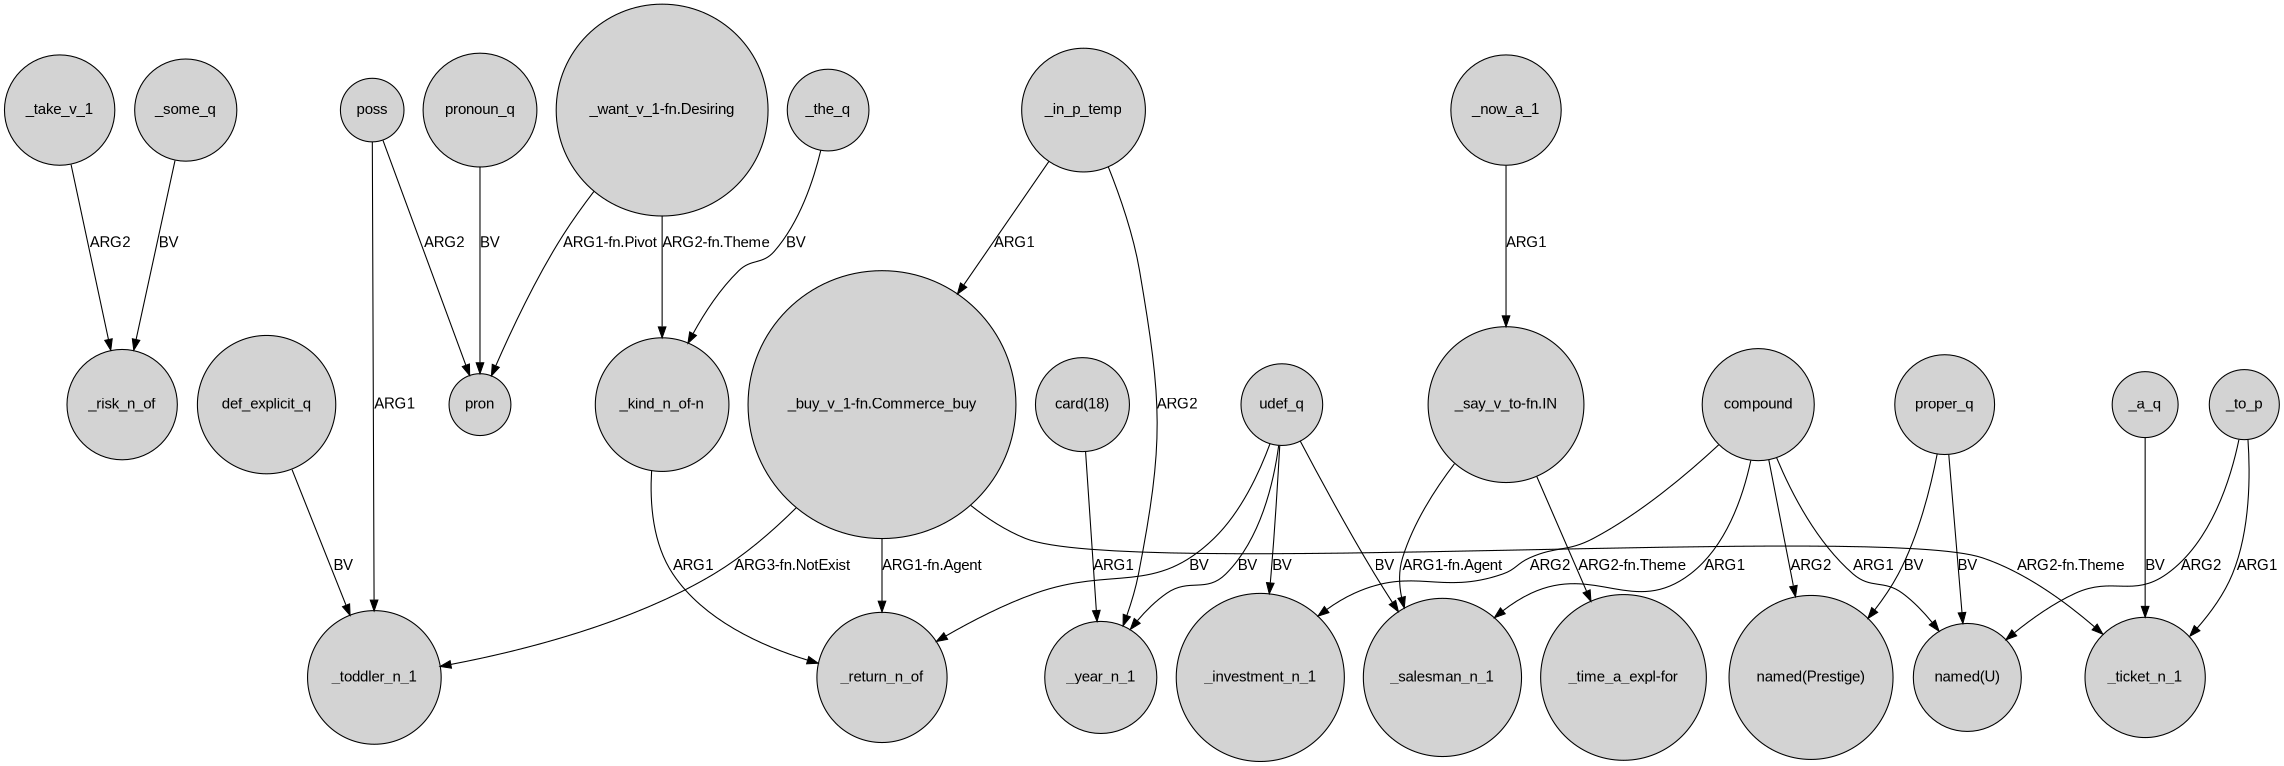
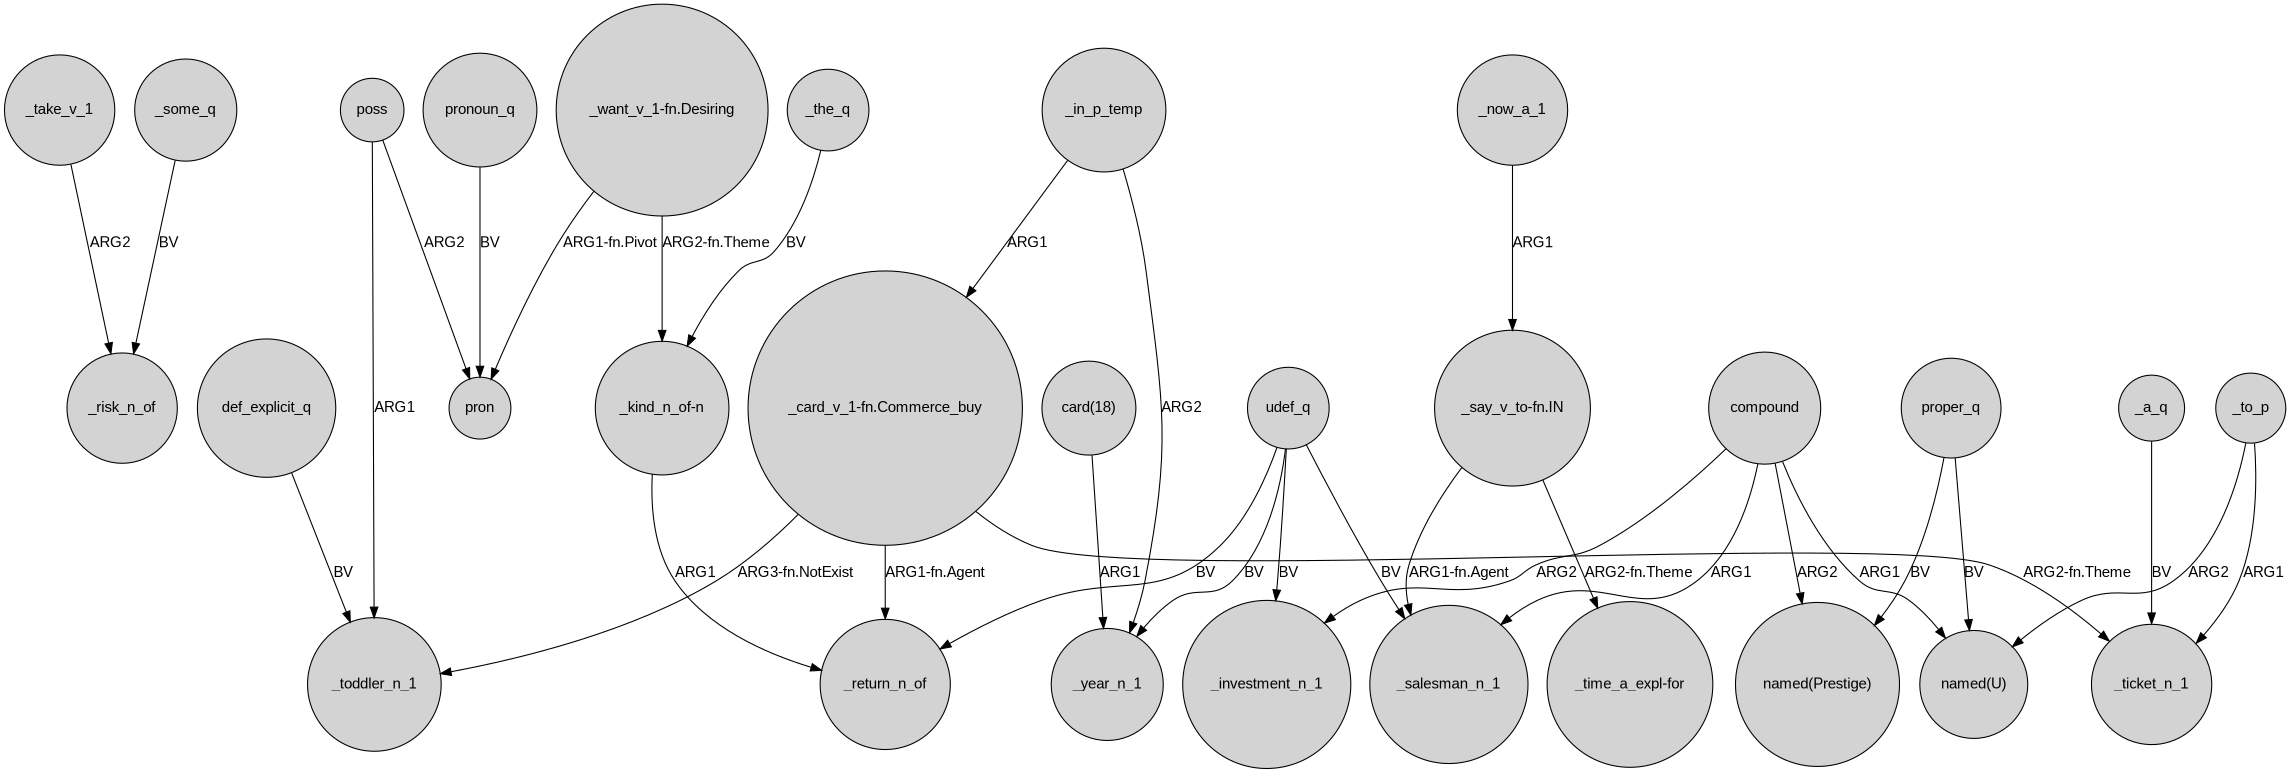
(882, 405) -> (885, 408)
